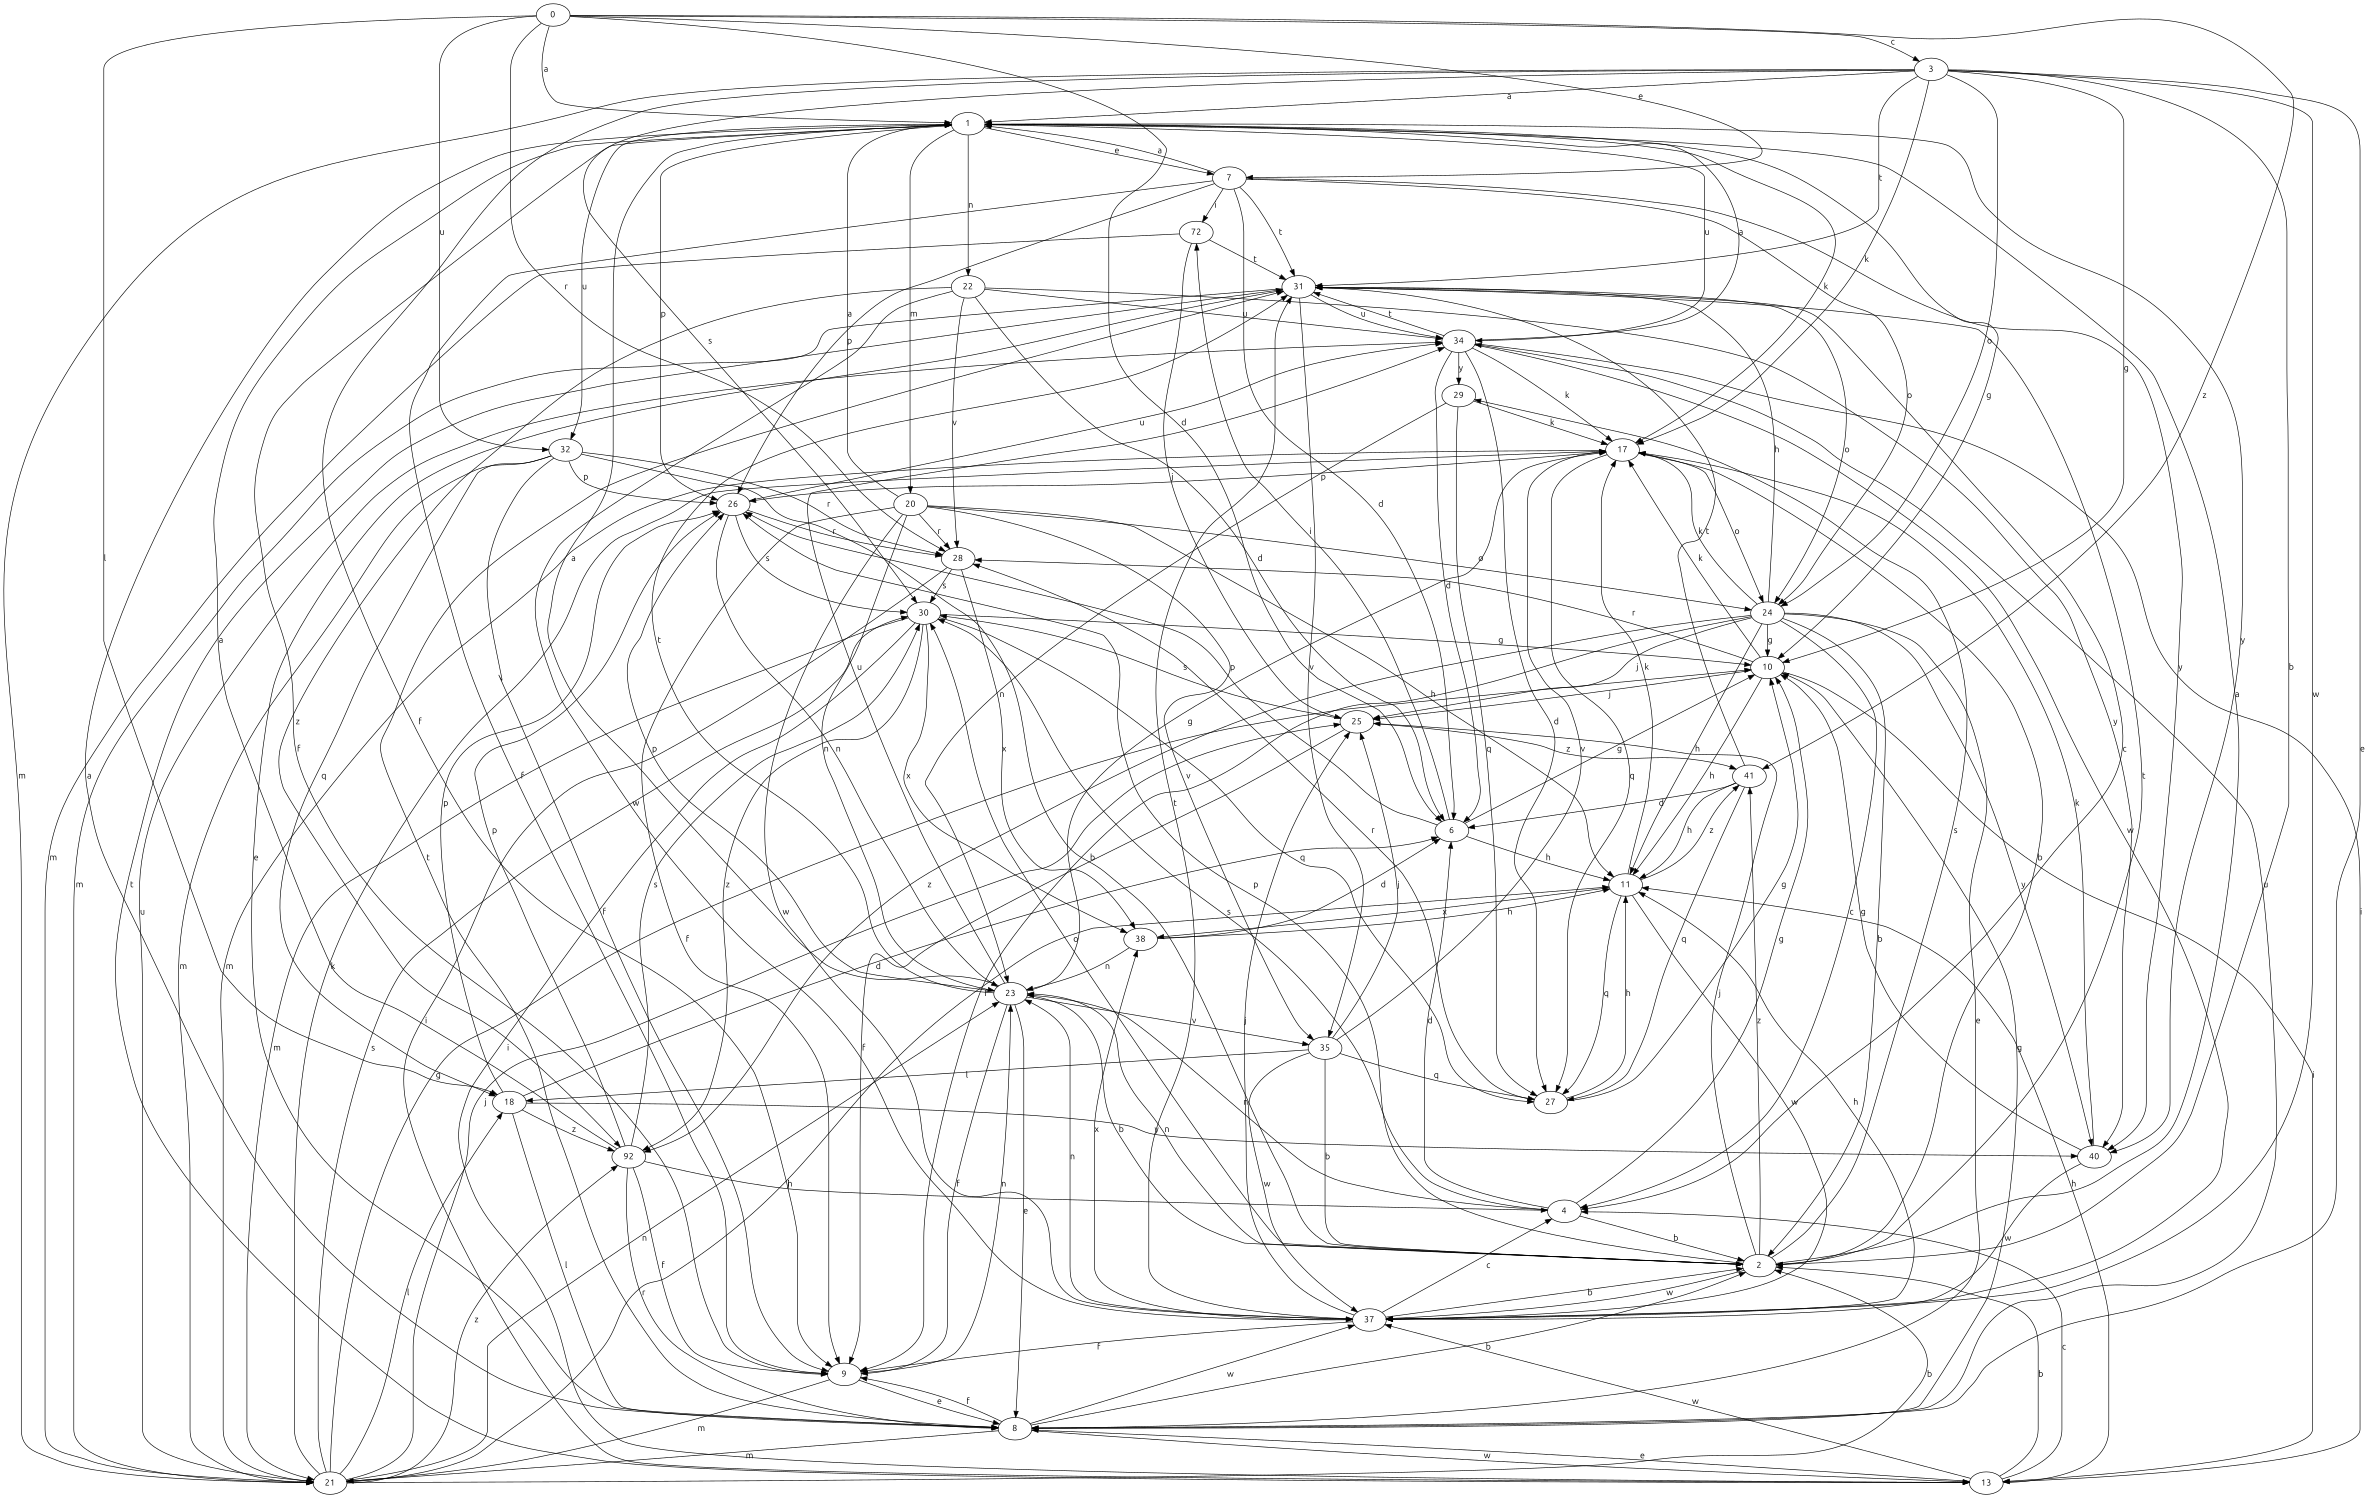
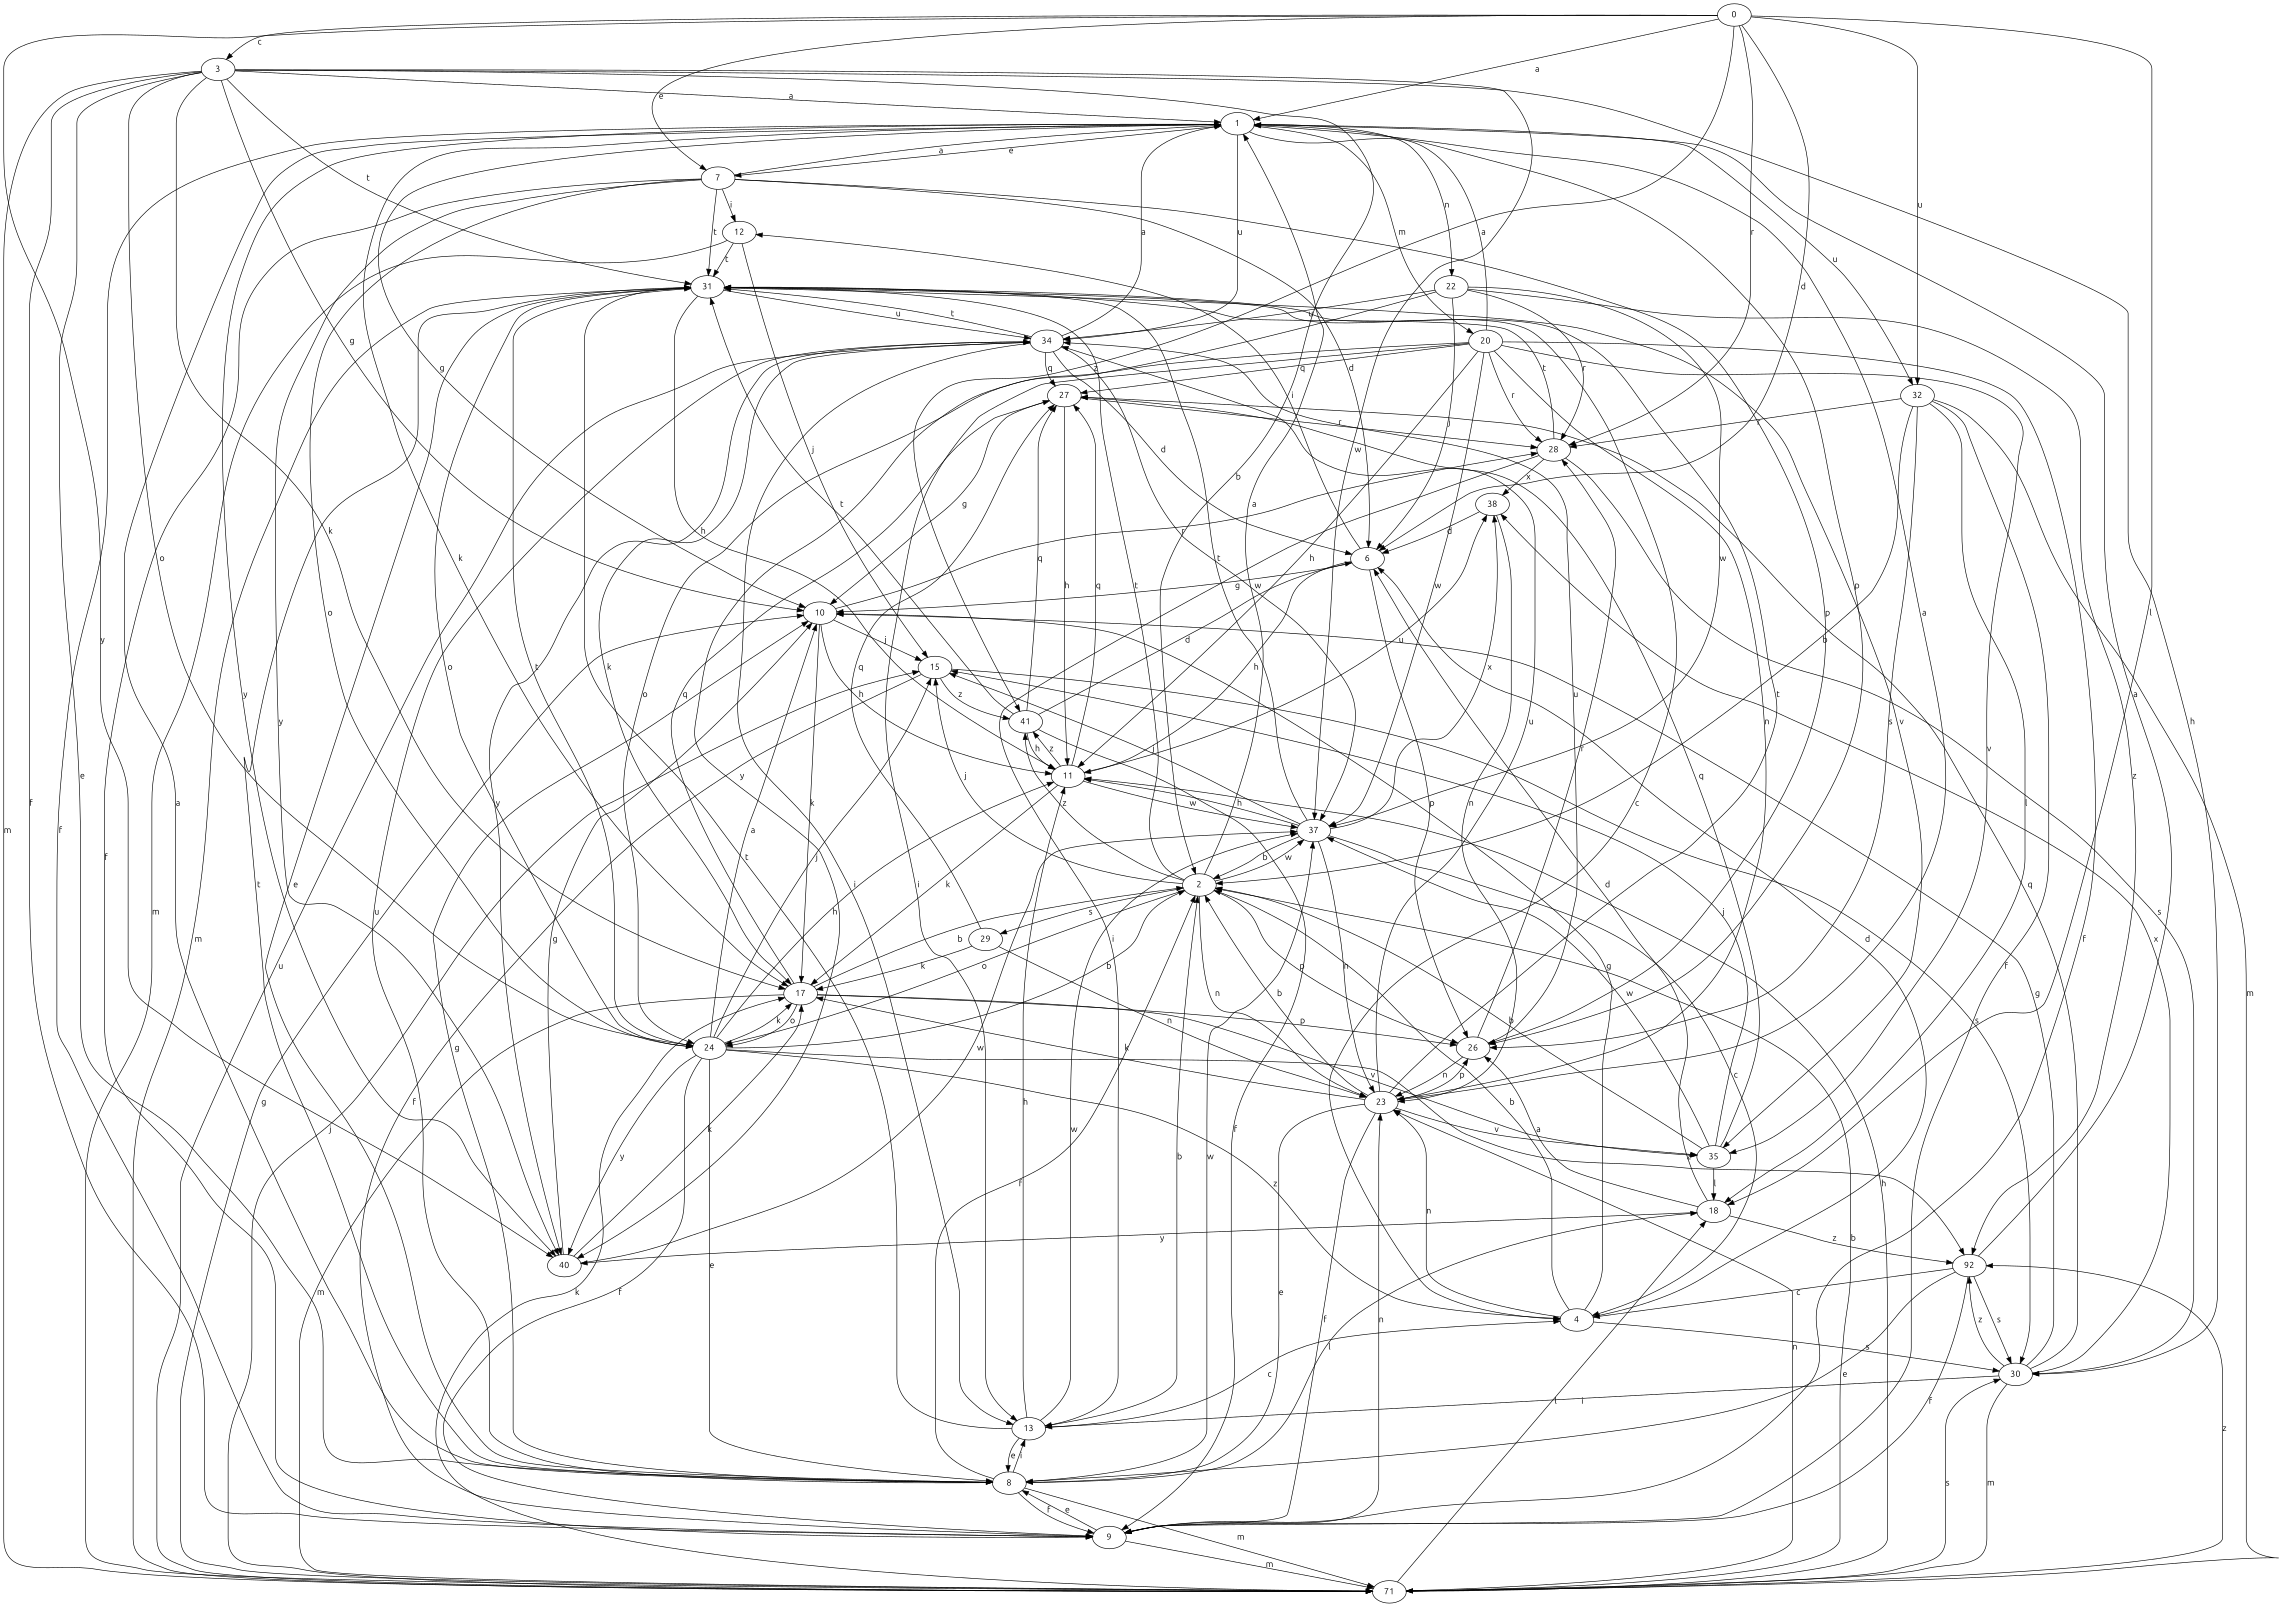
none -> (137, 35)
(1196, 232) -> (739, 232)
none -> (1182, 308)
(710, 341) -> (2193, 722)
(1459, 365) -> (556, 637)
none -> (1278, 368)
(955, 423) -> (1584, 368)
(1777, 450) -> (537, 668)
(586, 477) -> (1891, 722)
(1260, 559) -> (1449, 423)
(800, 590) -> none
(1770, 640) -> (753, 831)
(1190, 722) -> (1127, 1048)
(1357, 722) -> (935, 668)
(1557, 722) -> (1050, 368)
(324, 776) -> (2026, 803)
(1578, 784) -> (1260, 1041)
(479, 793) -> none
(446, 803) -> (1539, 1130)
(1445, 912) -> (1402, 640)
(1852, 912) -> (1275, 1184)
(1382, 924) -> (764, 560)
(2310, 1069) -> (888, 674)
(1205, 1143) -> (971, 966)
(789, 1184) -> (1798, 1293)
(644, 1293) -> (1845, 1374)
(1109, 1341) -> (1256, 1071)
(1488, 1347) -> (1021, 1184)
(618, 1402) -> (1337, 1333)
(1487, 1456) -> (1021, 1456)
(330, 1483) -> (1389, 1592)
